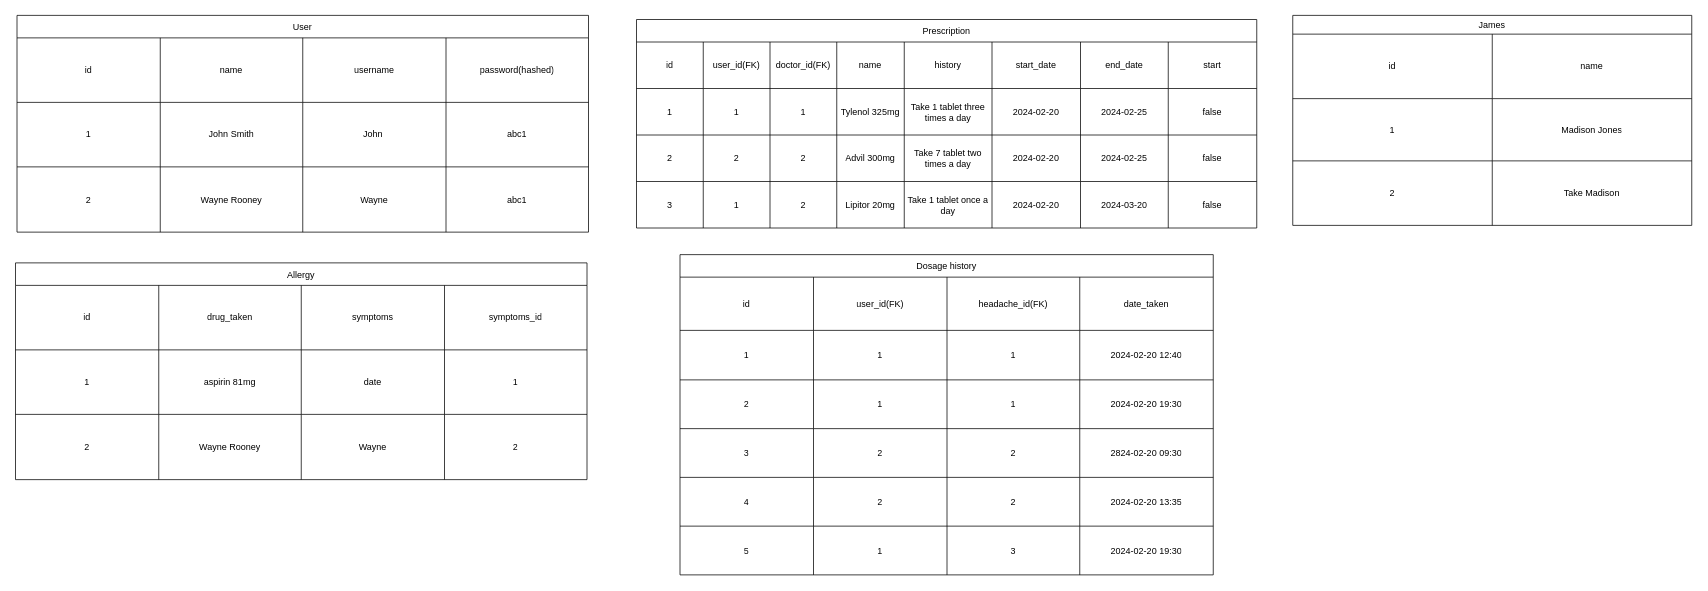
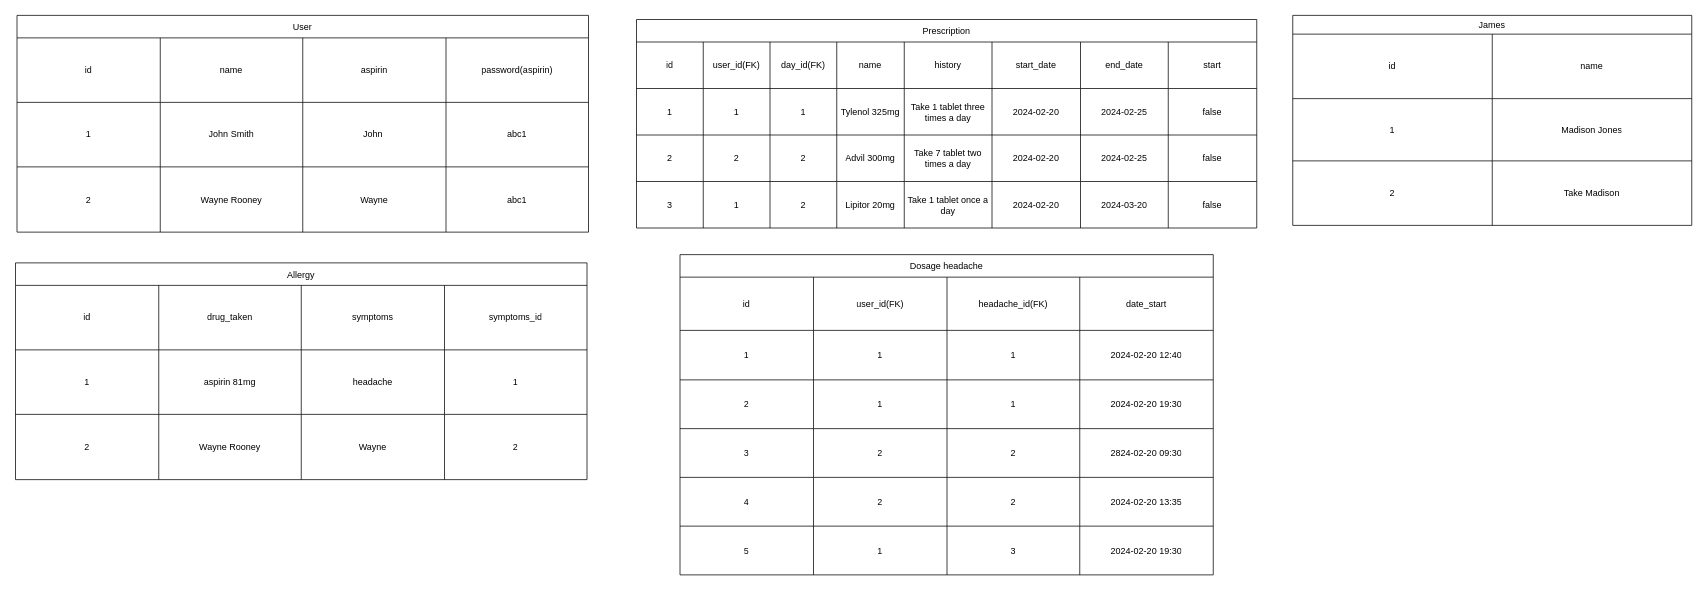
(803, 66) -> (803, 66)
(374, 70) -> (374, 70)
(517, 70) -> (517, 70)
(946, 266) -> (946, 266)
(1146, 304) -> (1146, 304)
(373, 382) -> (373, 382)
